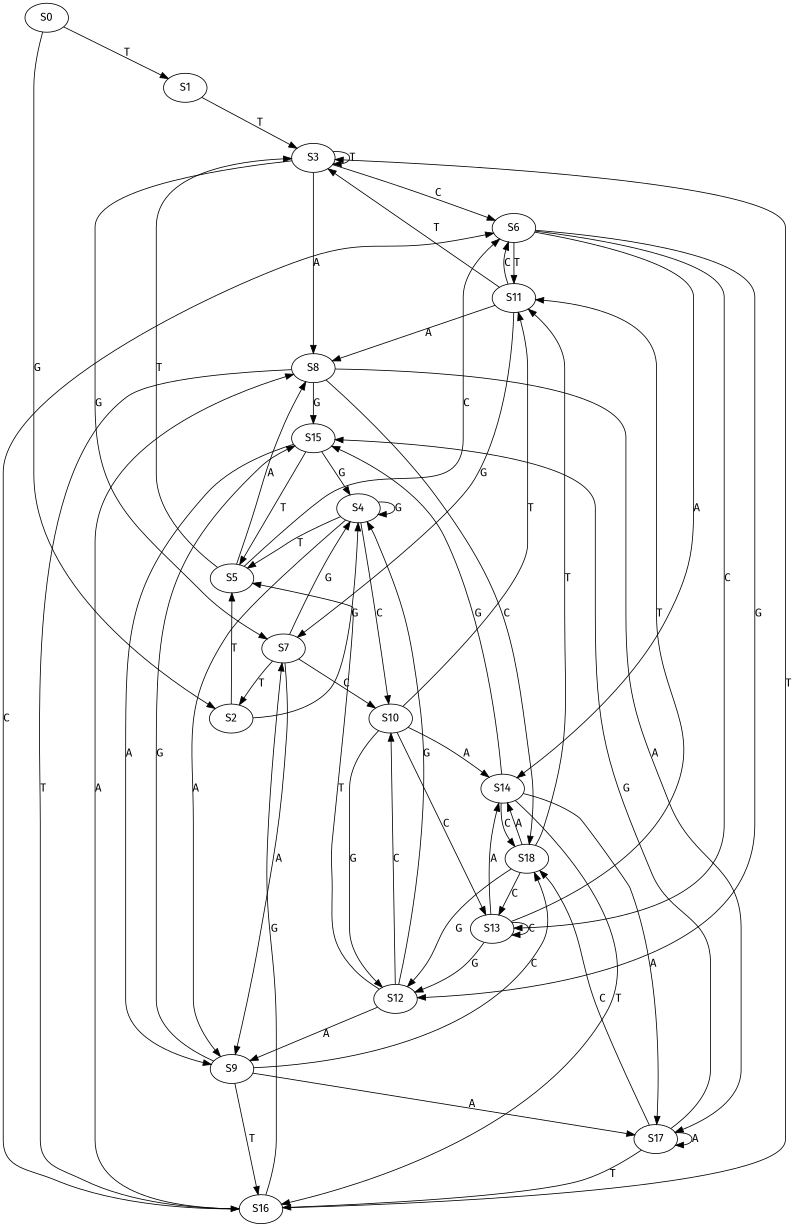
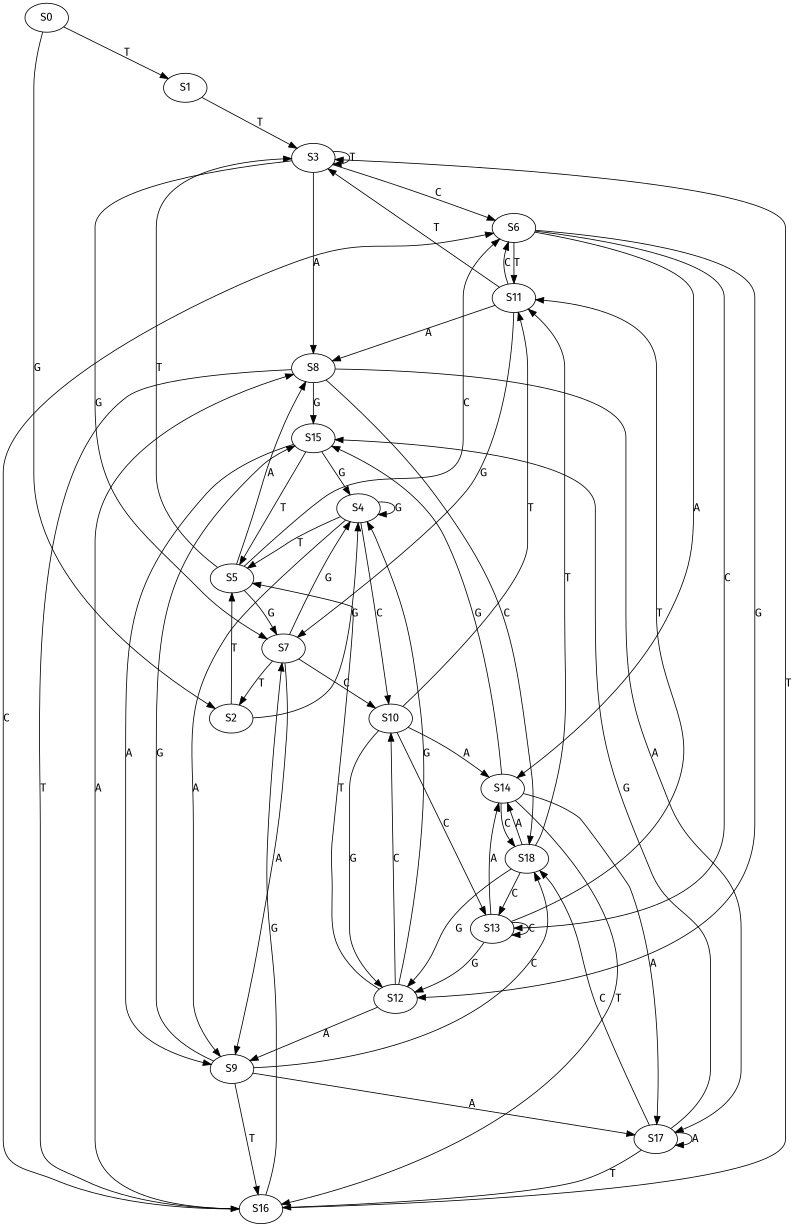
none -> (260, 608)
